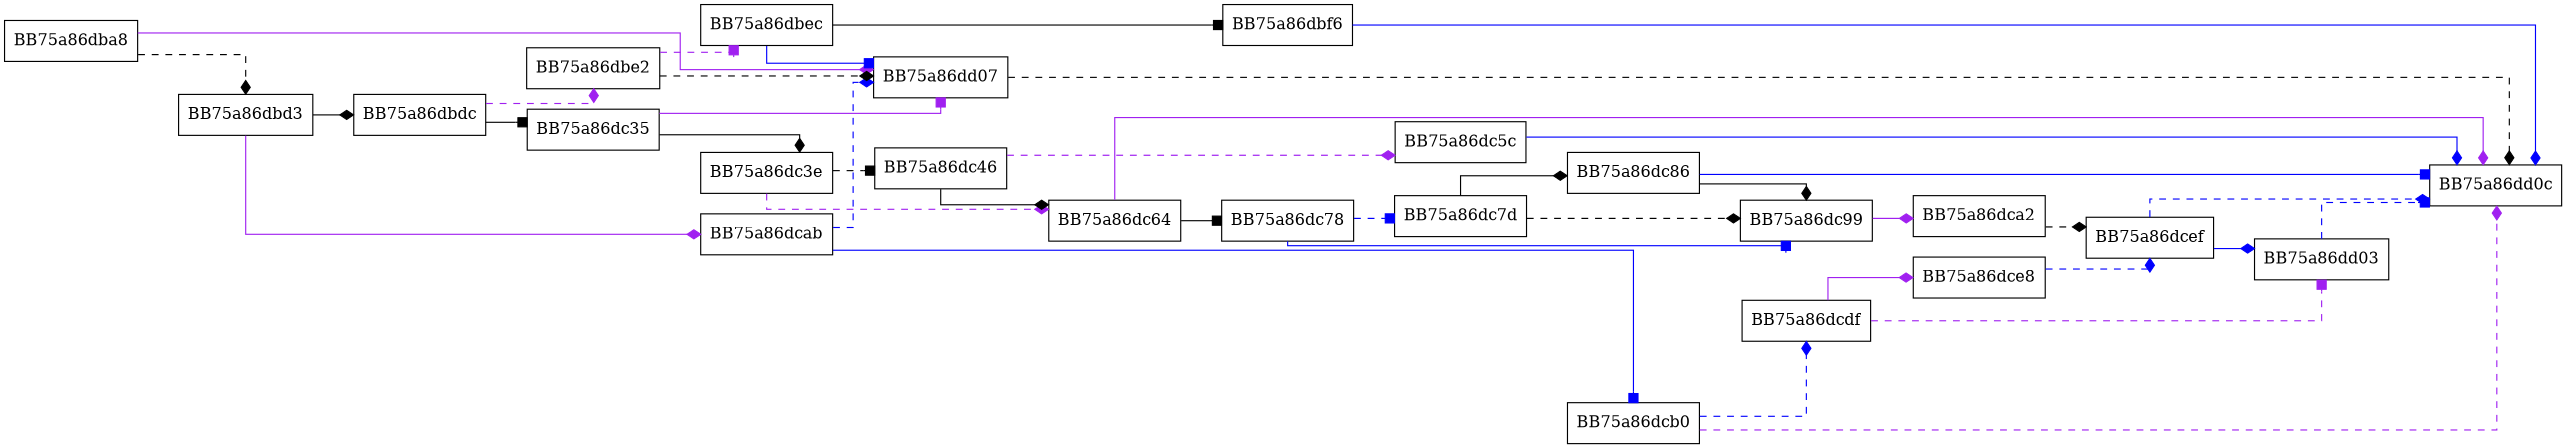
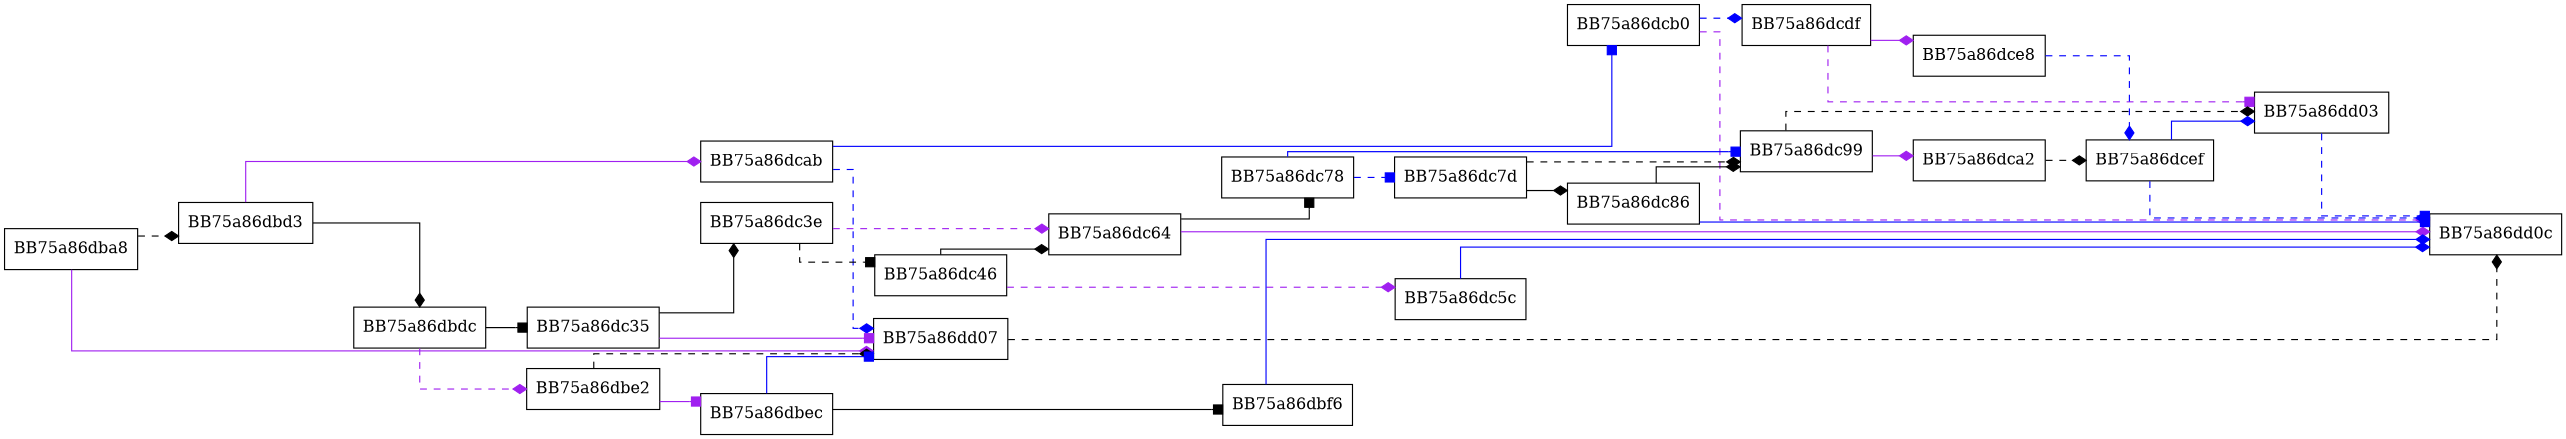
(697, 52) -> (674, 402)
none -> (2004, 111)
